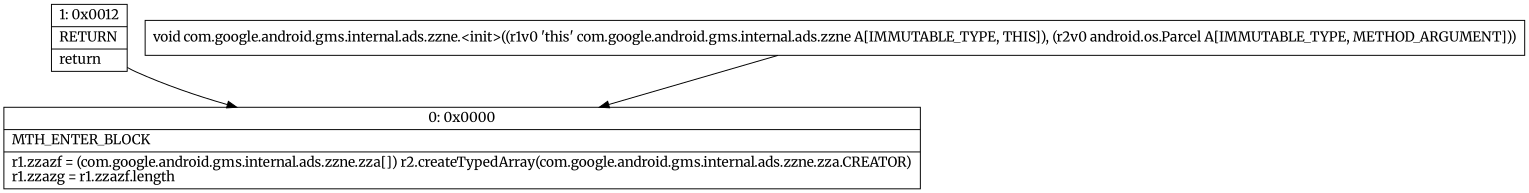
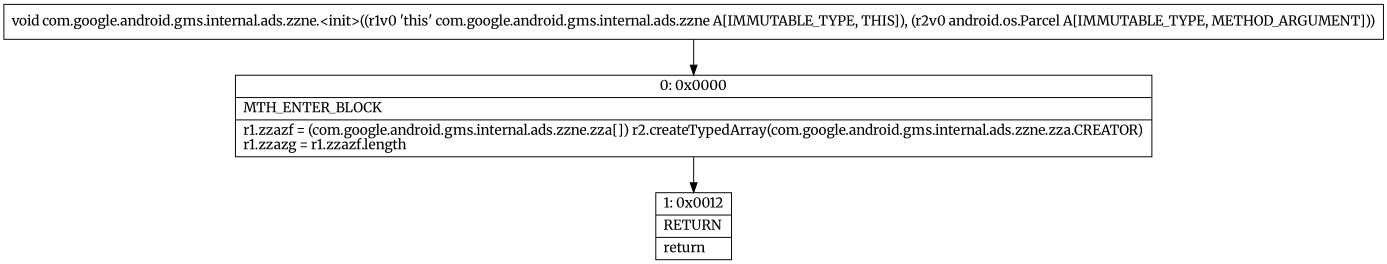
(176, 88) -> (694, 170)
